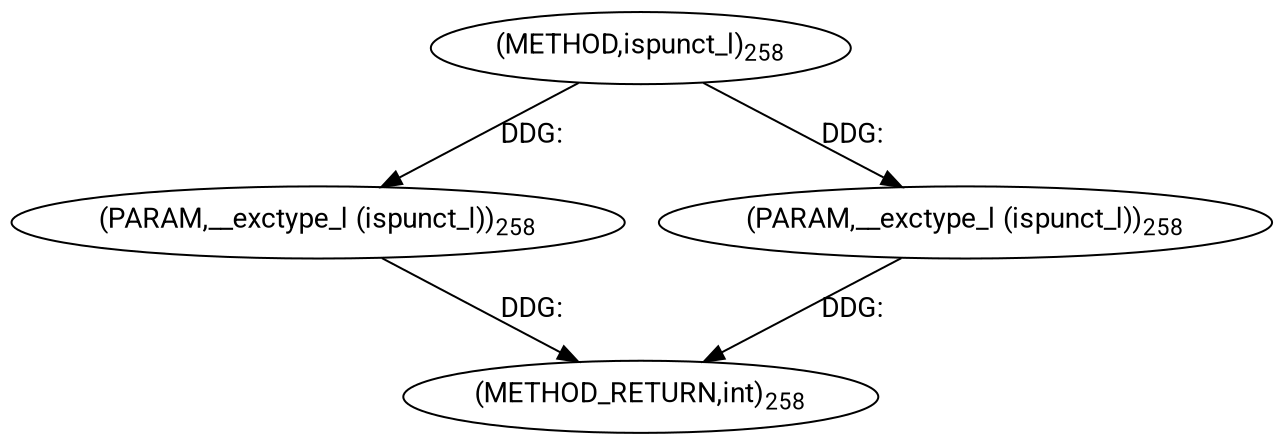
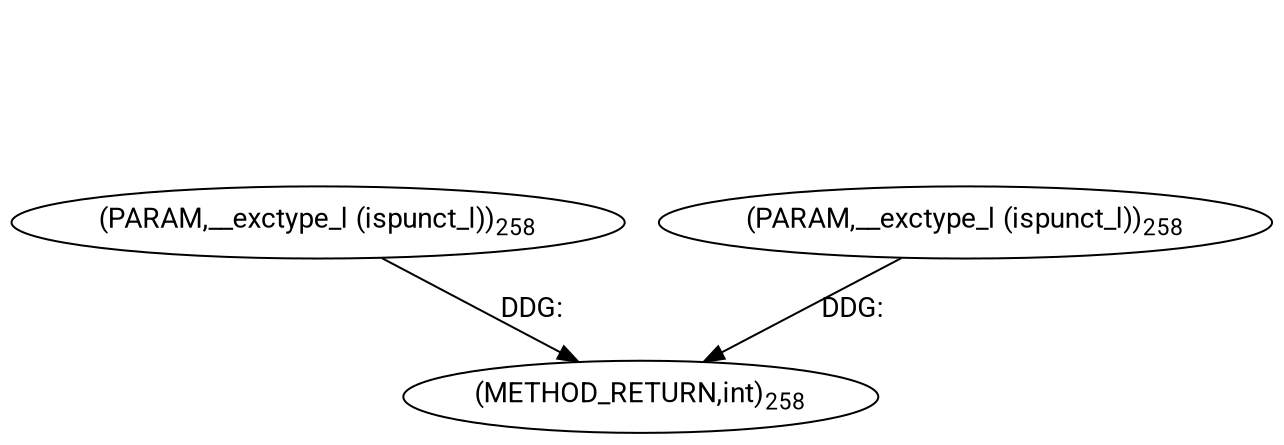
(641, 48) -> none
